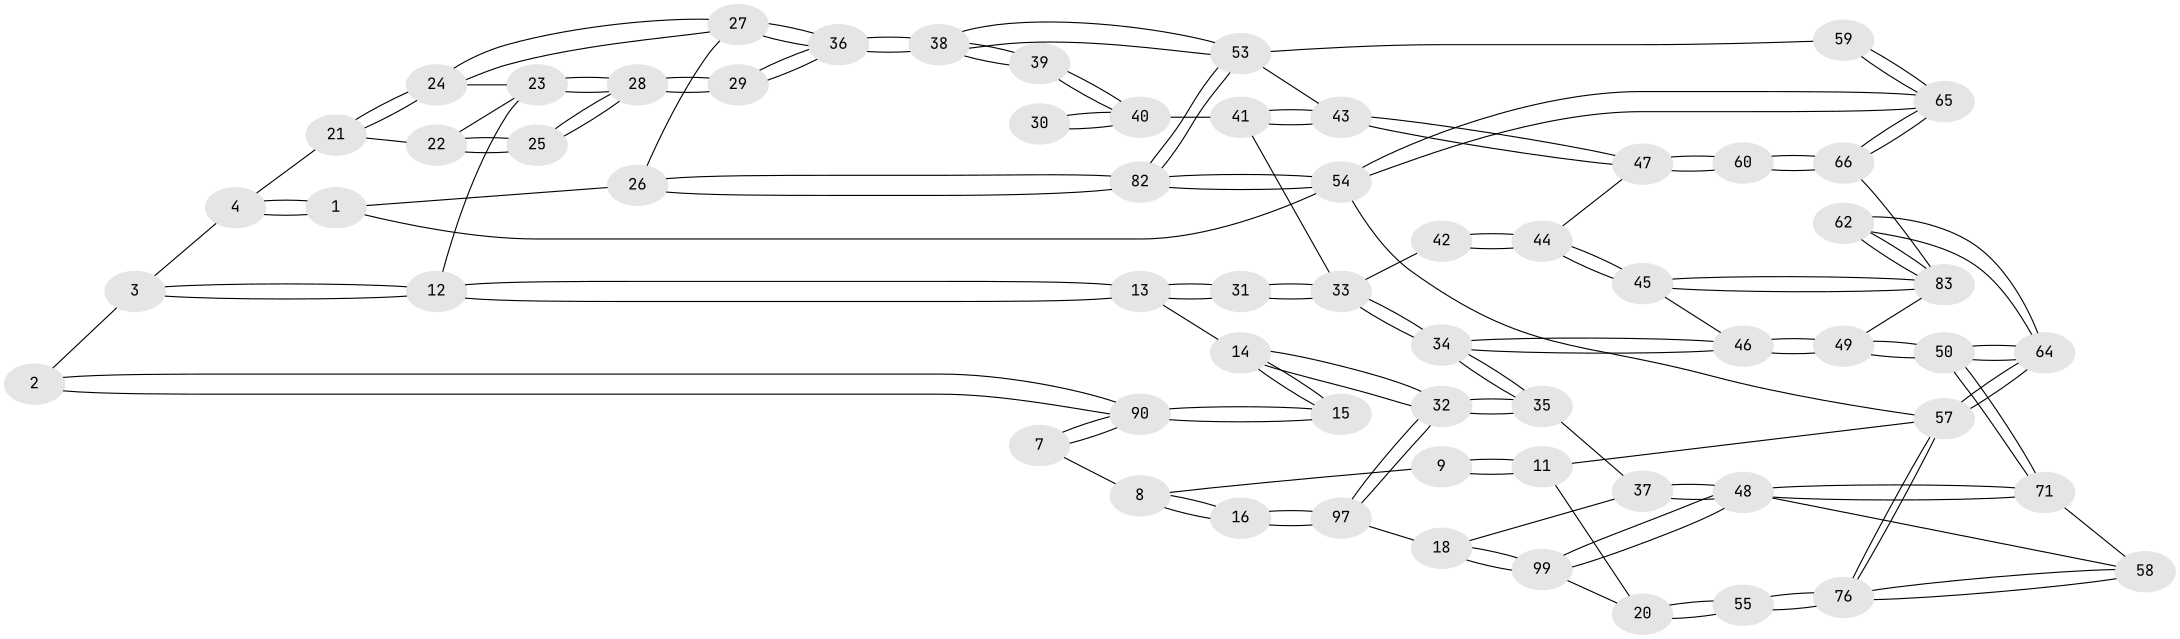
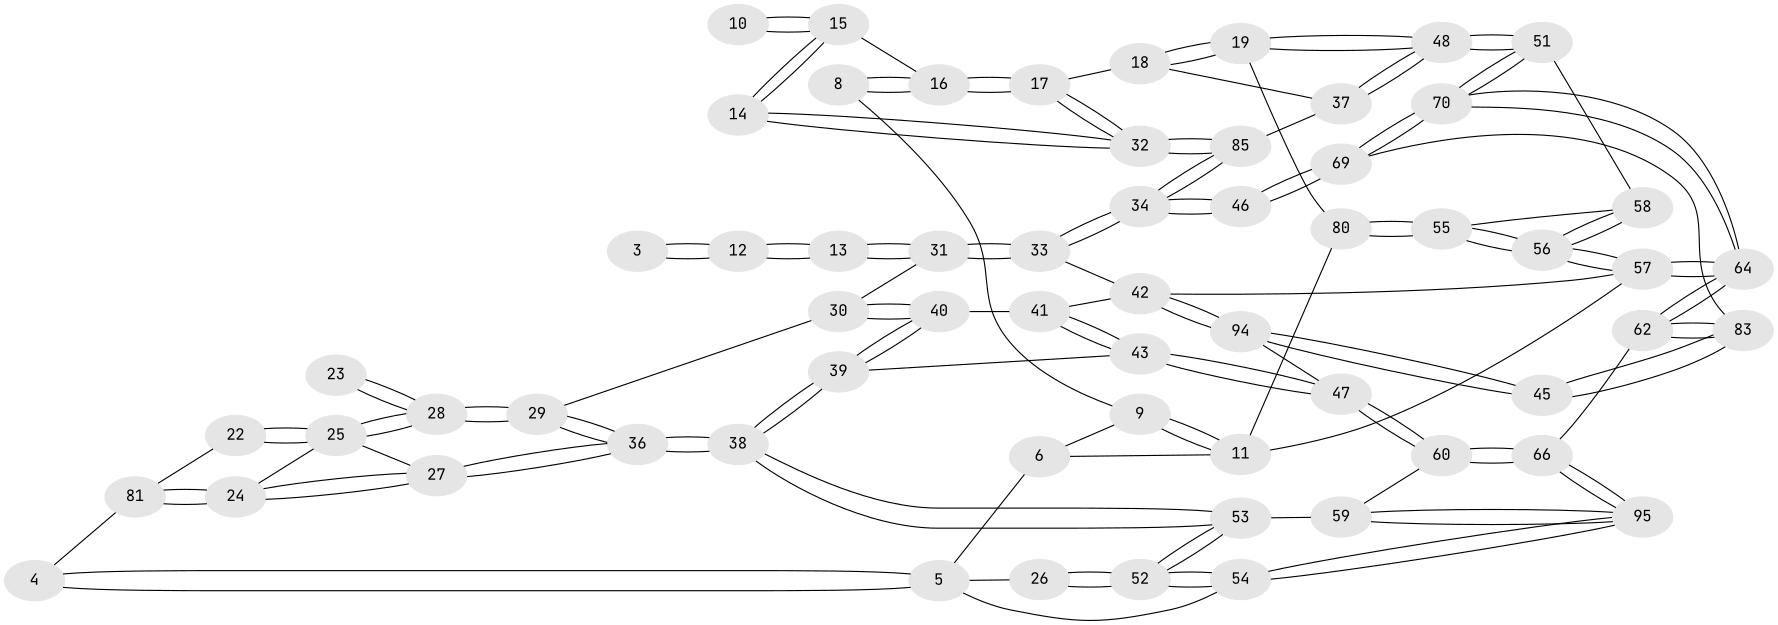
none -> (889, 55)
(487, 85) -> (286, 466)
(1291, 85) -> (989, 363)
(679, 101) -> (386, 456)
(1944, 102) -> (1643, 517)
(487, 115) -> none
(336, 135) -> (135, 497)
(1140, 182) -> (1140, 580)
(473, 183) -> none
(1287, 197) -> (1090, 303)
(336, 208) -> (939, 581)
(1901, 226) -> (1591, 402)
(1542, 241) -> (1241, 332)
(185, 250) -> none
none -> (889, 281)
(1693, 315) -> none
(1191, 322) -> none
(1844, 346) -> (1341, 164)
(1944, 353) -> (1442, 104)
(1641, 360) -> (1392, 291)
none -> (688, 363)
(35, 384) -> none
(1542, 406) -> (1241, 146)
(1140, 414) -> (738, 25)
(1040, 446) -> none
none -> (1040, 457)
none -> (1392, 486)
(2045, 492) -> (1542, 42)
(1341, 518) -> (1040, 85)
(1944, 532) -> (1542, 217)
(1542, 570) -> (1241, 44)
(1844, 597) -> (1542, 250)
(1643, 614) -> (1341, 229)
